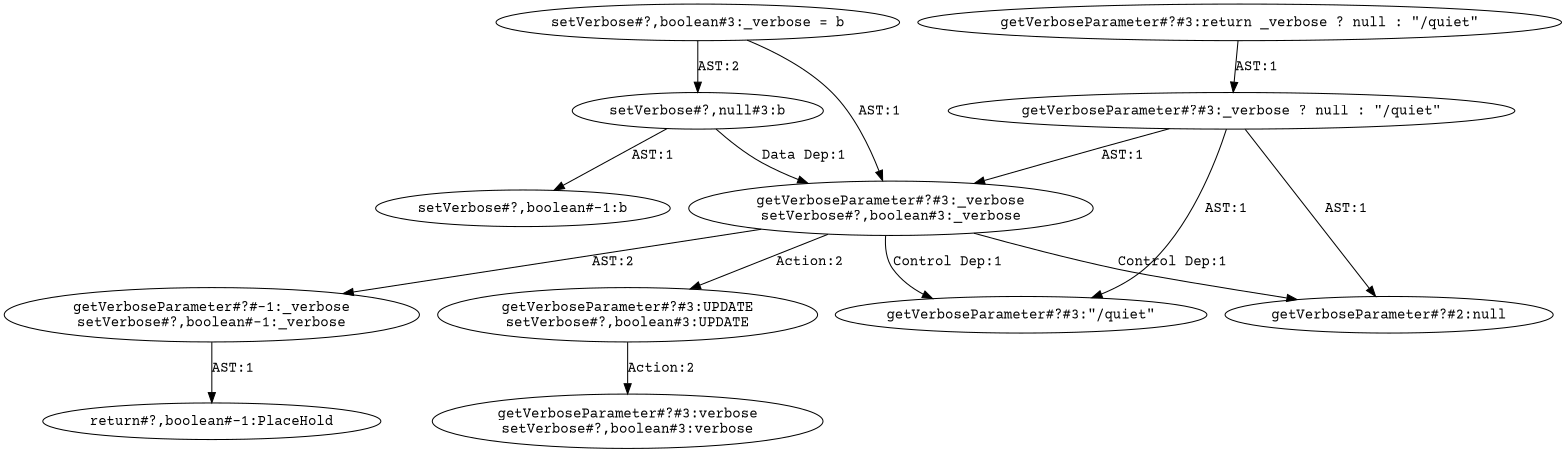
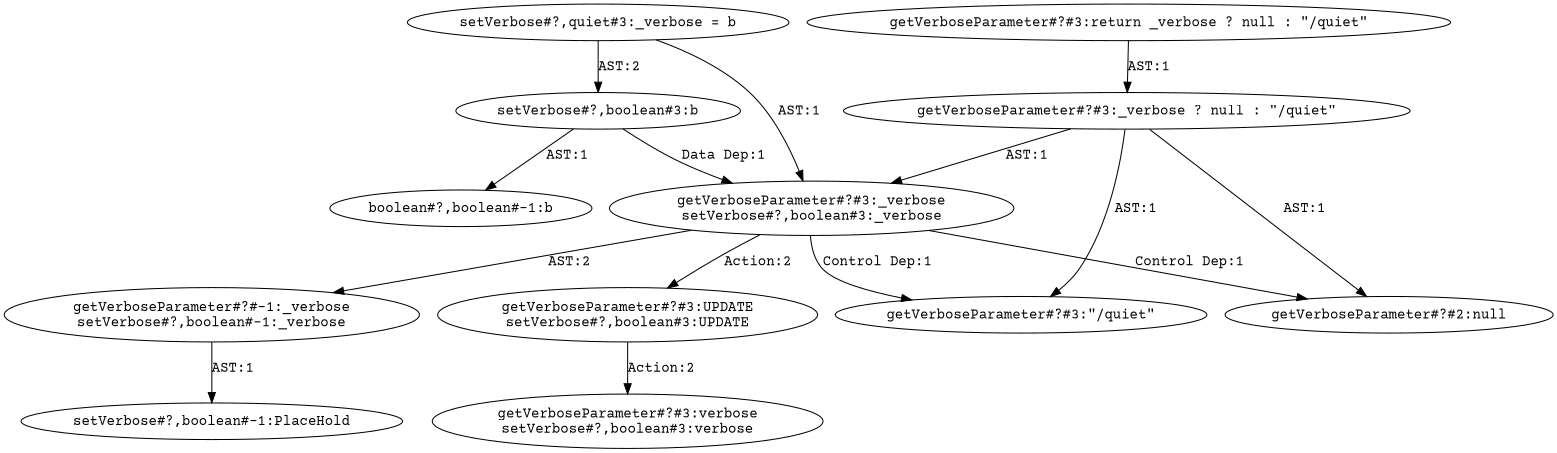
(698, 22) -> (598, 22)
(698, 111) -> (598, 111)
(523, 208) -> (461, 208)
(212, 421) -> (212, 421)
